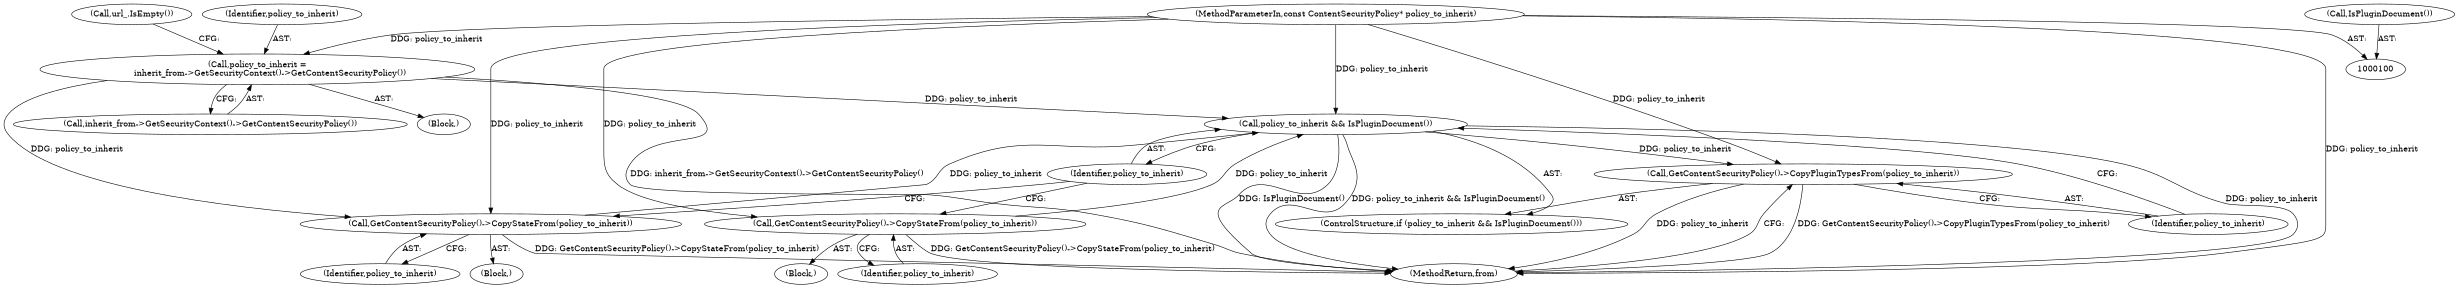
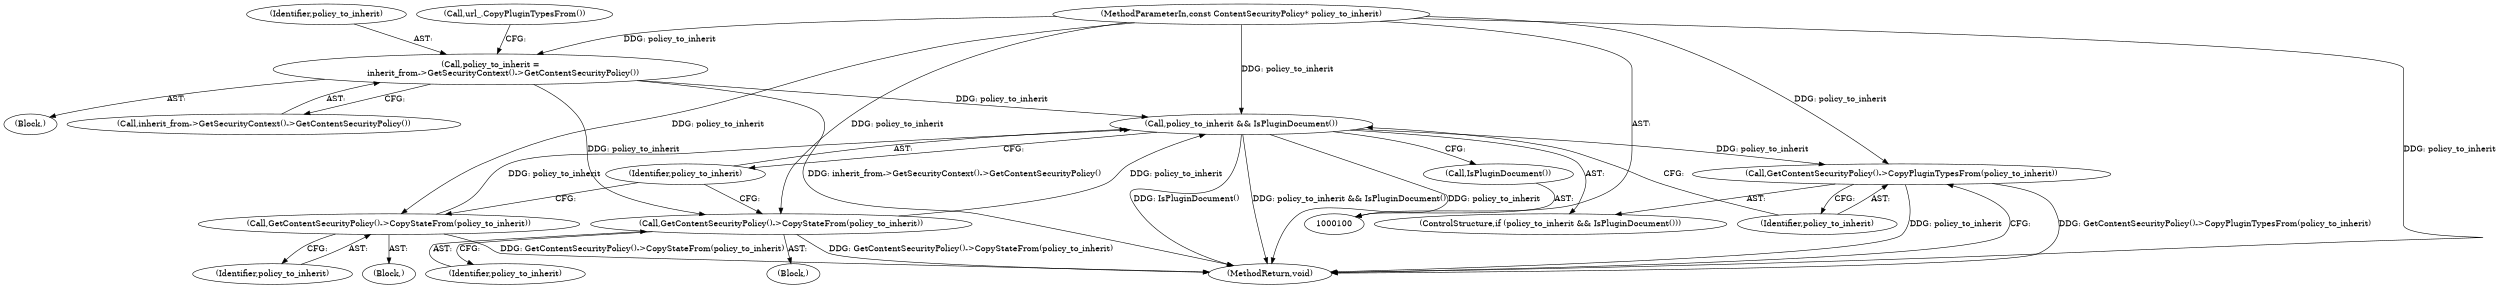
(132, 14) -> (515, 14)
none -> (1403, 142)
(1454, 274) -> (1270, 274)
